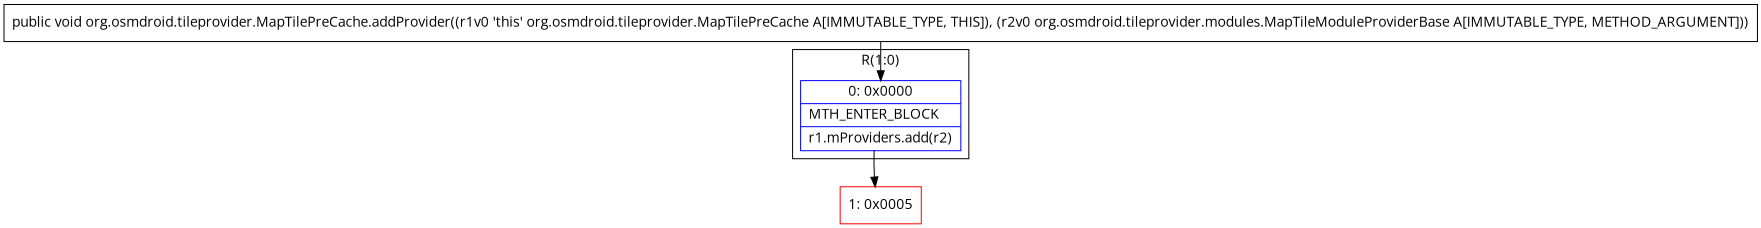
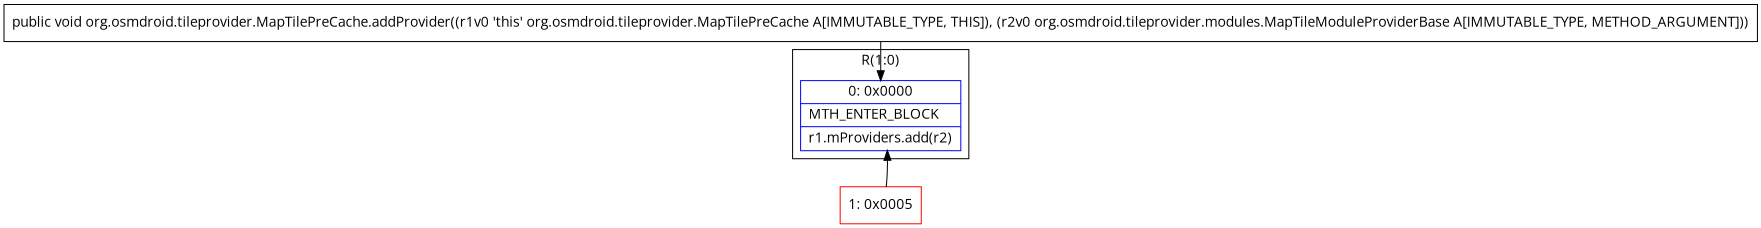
(874, 165) -> (887, 174)
